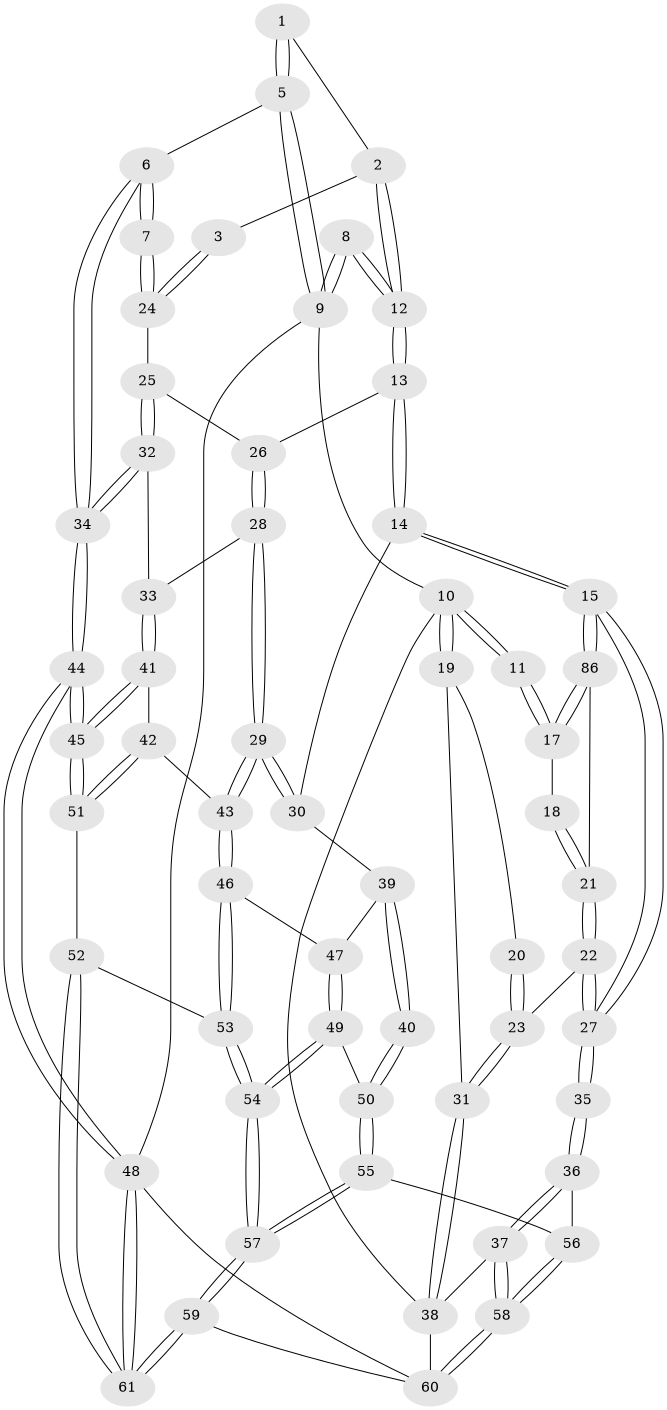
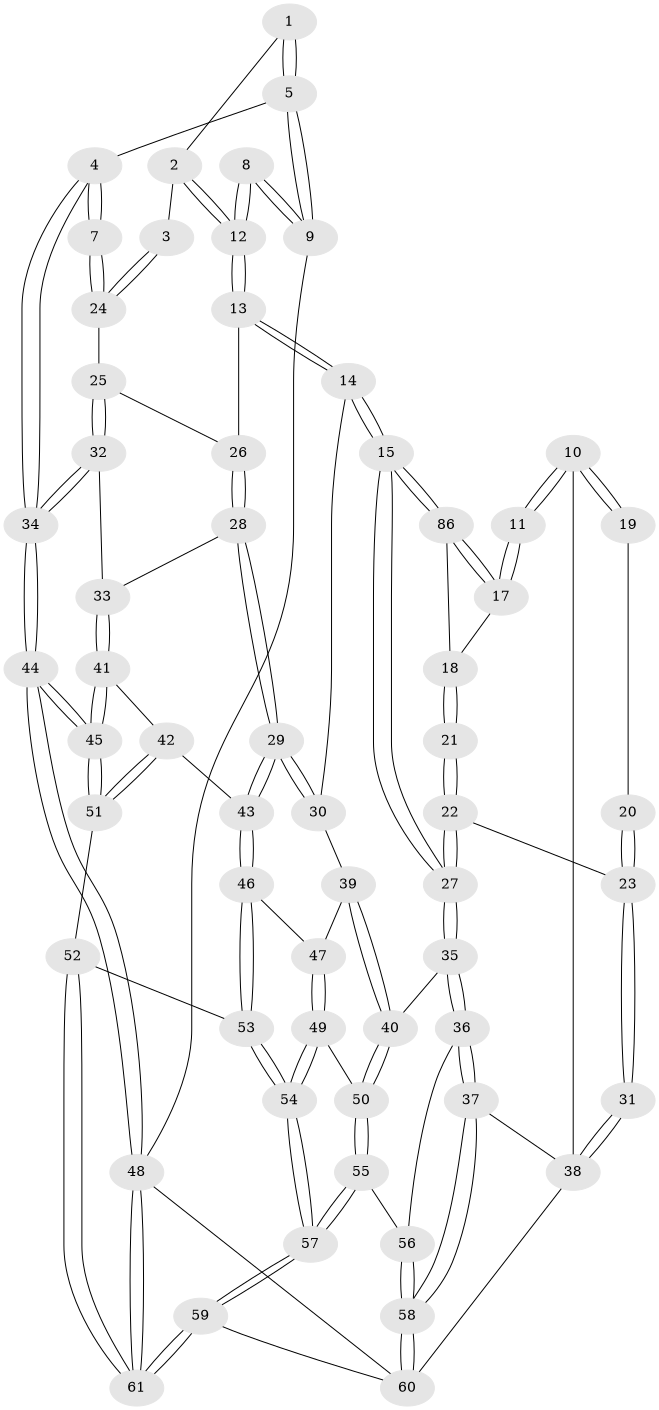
(147, 166) -> (95, 166)
(334, 476) -> none
(590, 777) -> (448, 597)
(454, 885) -> none
none -> (420, 993)
